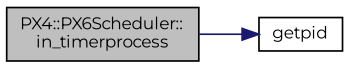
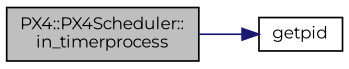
(103, 34) -> (103, 34)
